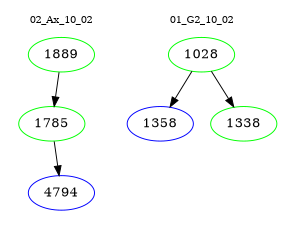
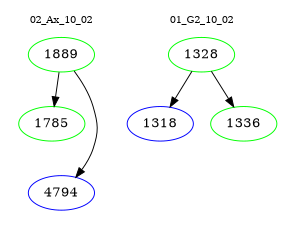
(202, 55) -> (202, 55)
(160, 124) -> (160, 124)
(244, 124) -> (244, 124)
(56, 154) -> (96, 119)
